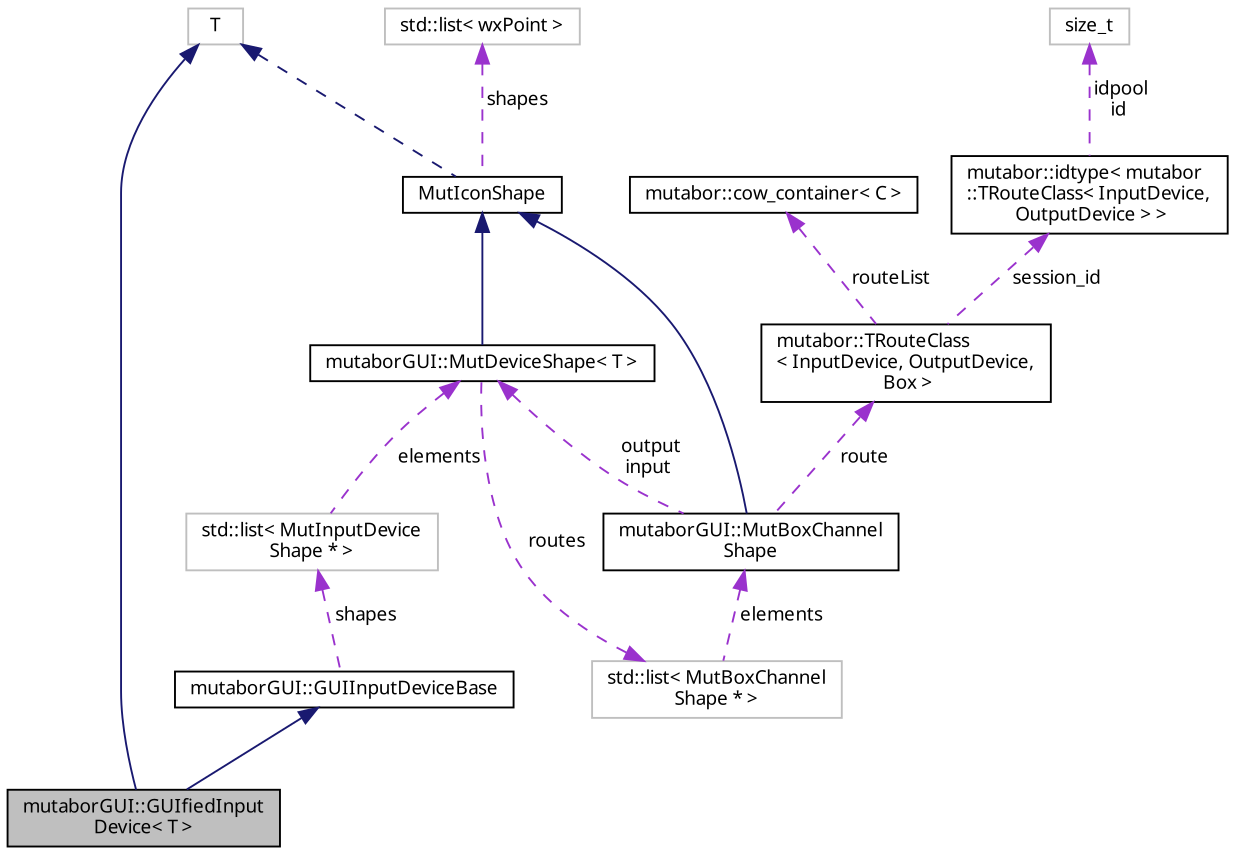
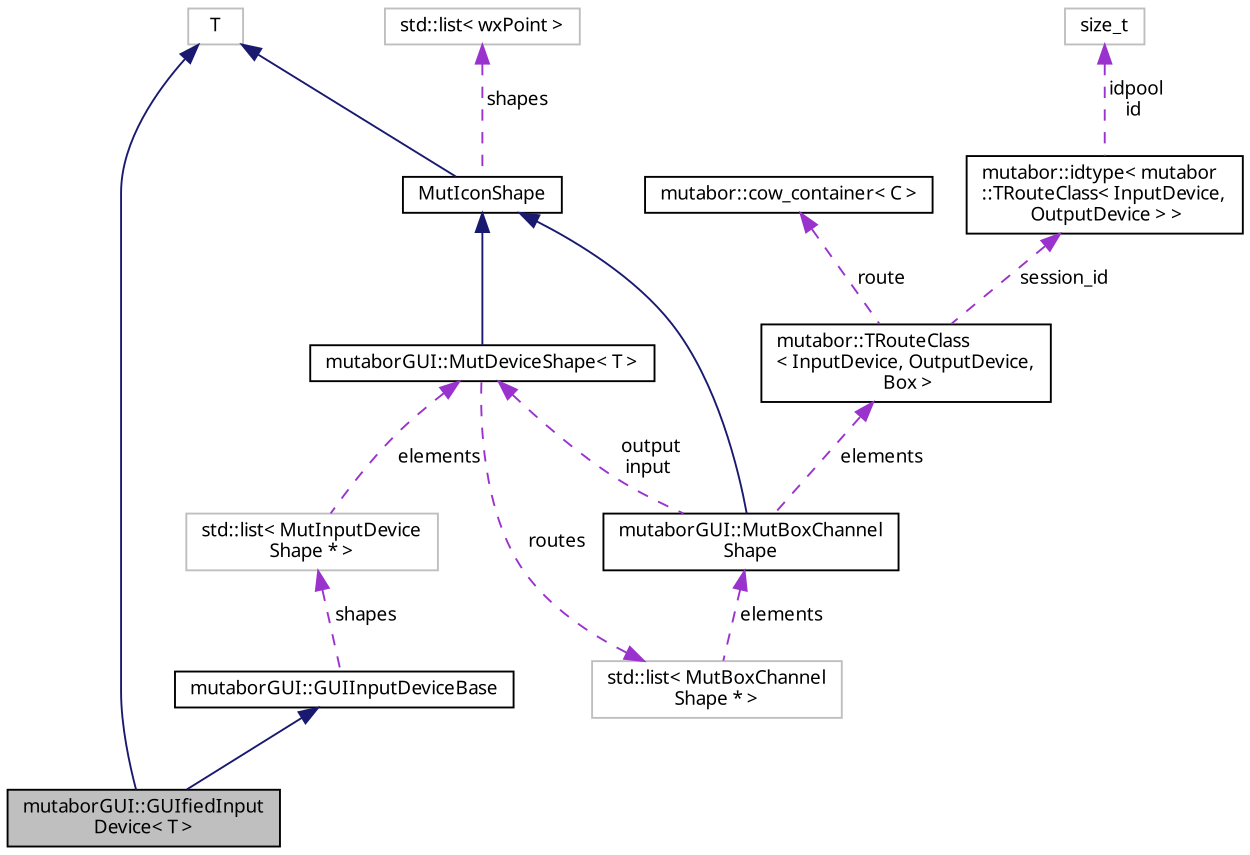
(357, 116) -> (357, 116)
(889, 279) -> (880, 279)
(863, 458) -> (880, 458)
